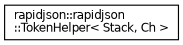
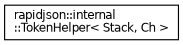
(92, 22) -> (92, 22)
